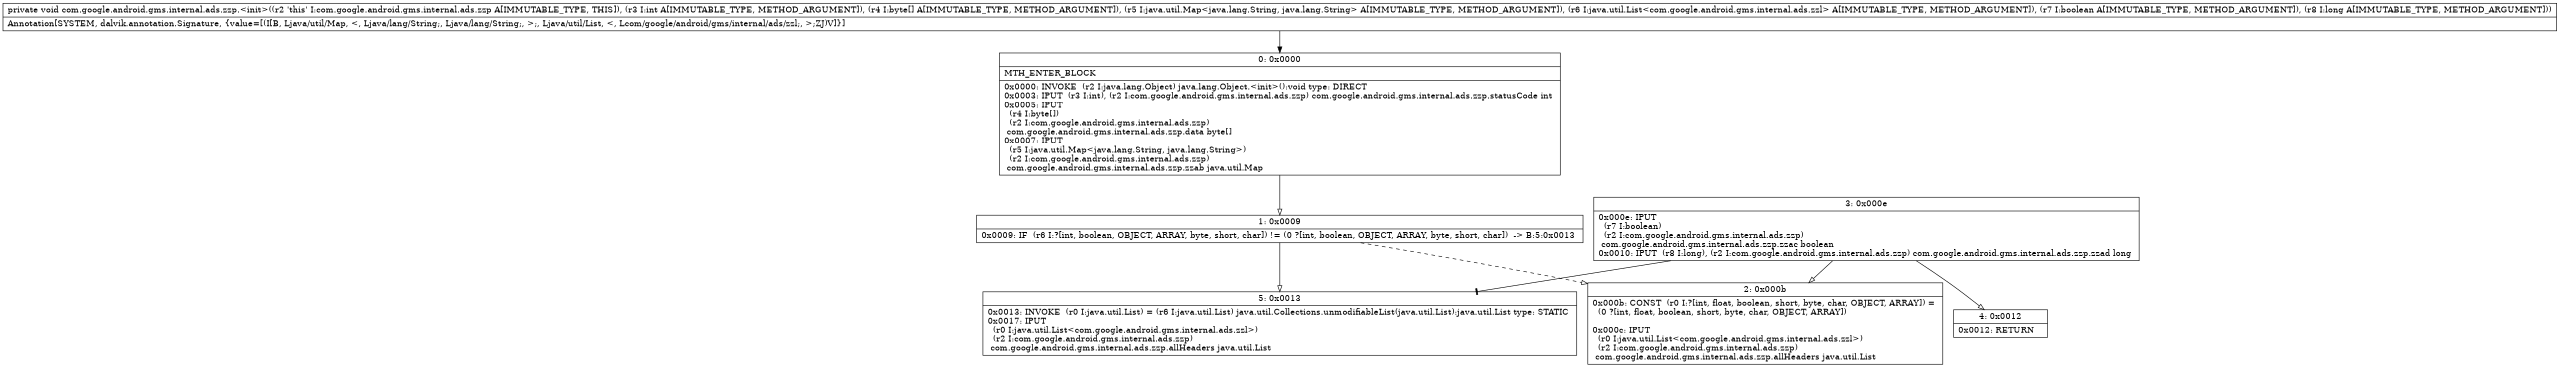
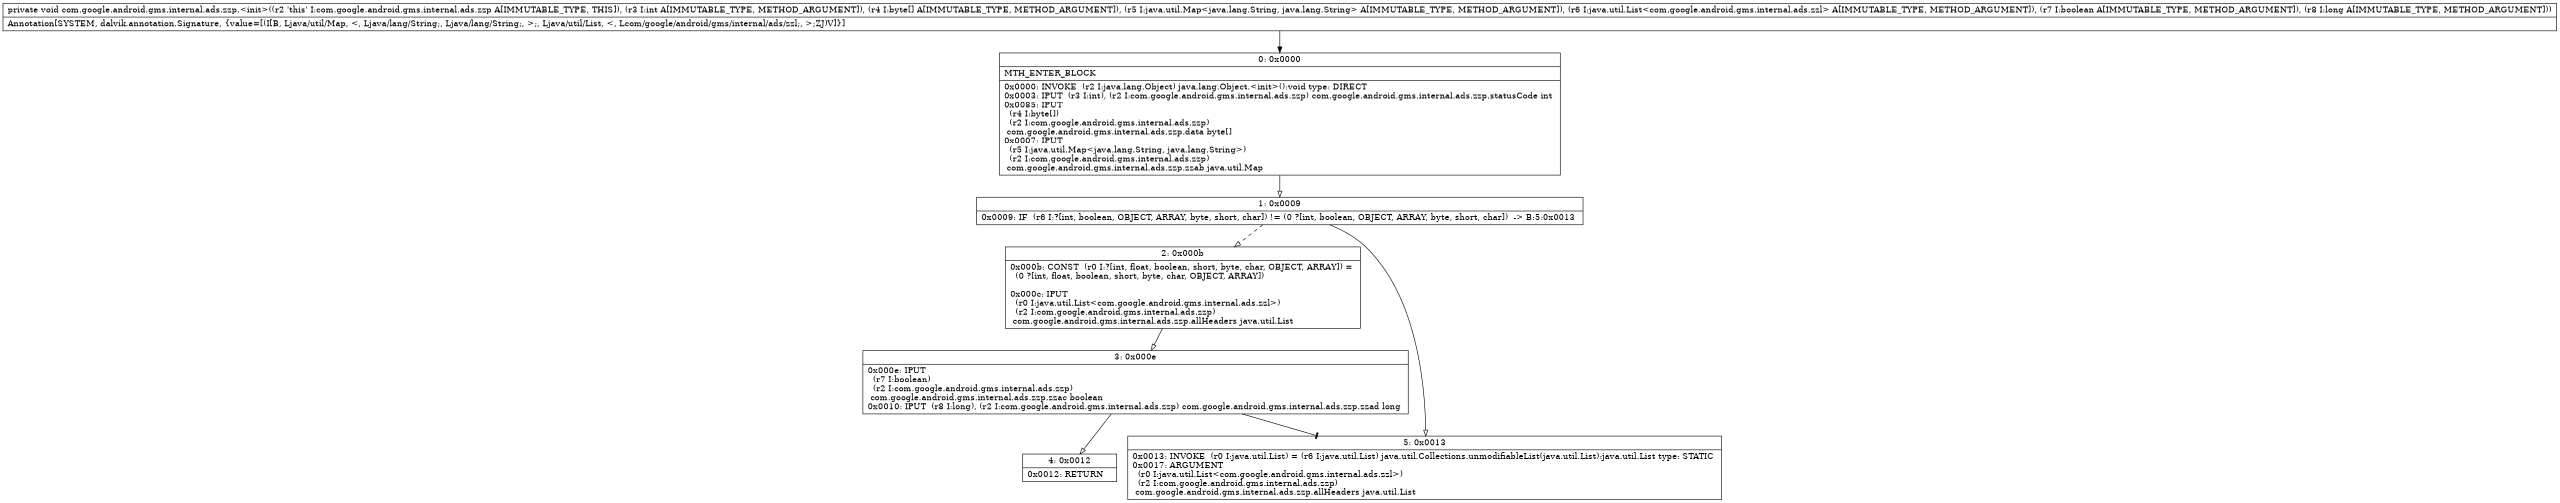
(1036, 105) -> (1036, 105)
(1823, 270) -> (1158, 337)
(1020, 321) -> (1181, 465)
